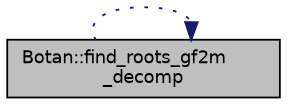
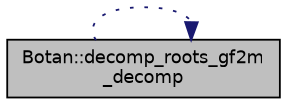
(144, 69) -> (144, 69)
